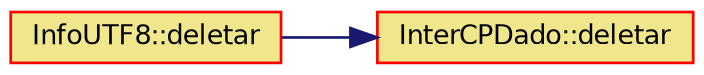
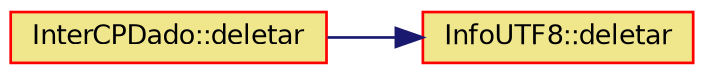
(316, 37) -> (362, 37)
